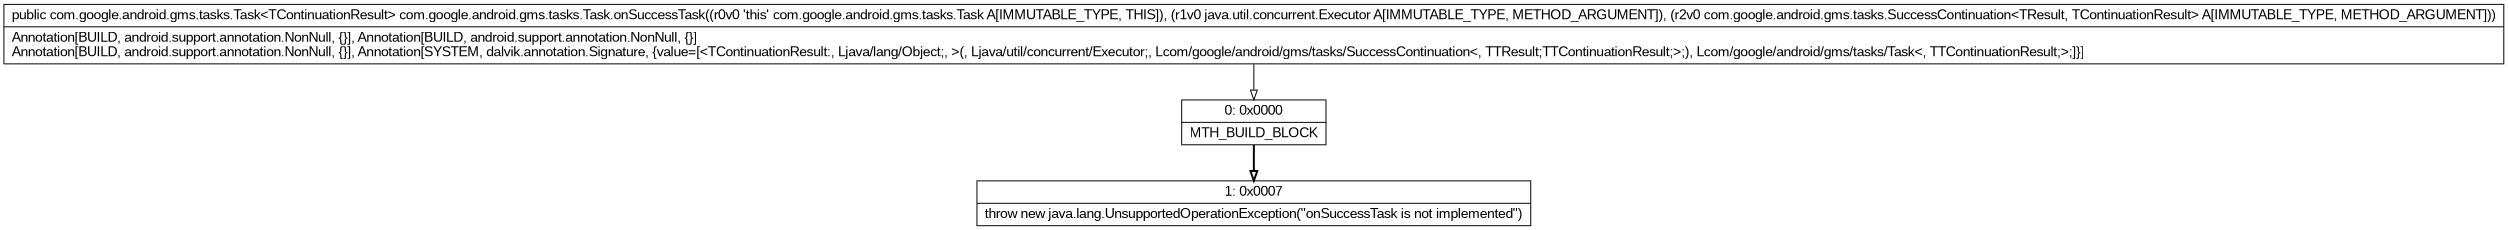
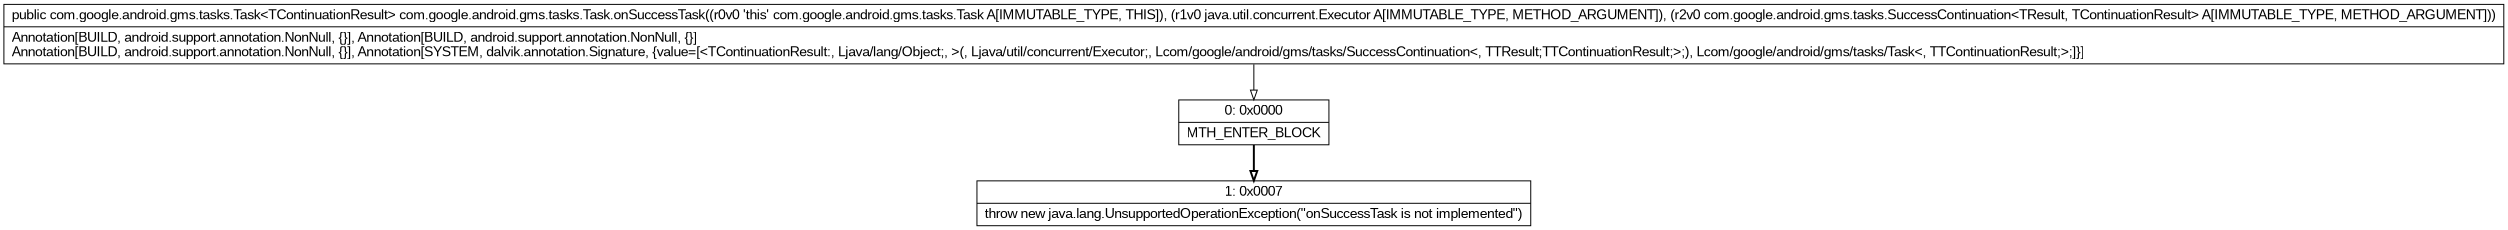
(1254, 133) -> (1254, 133)
